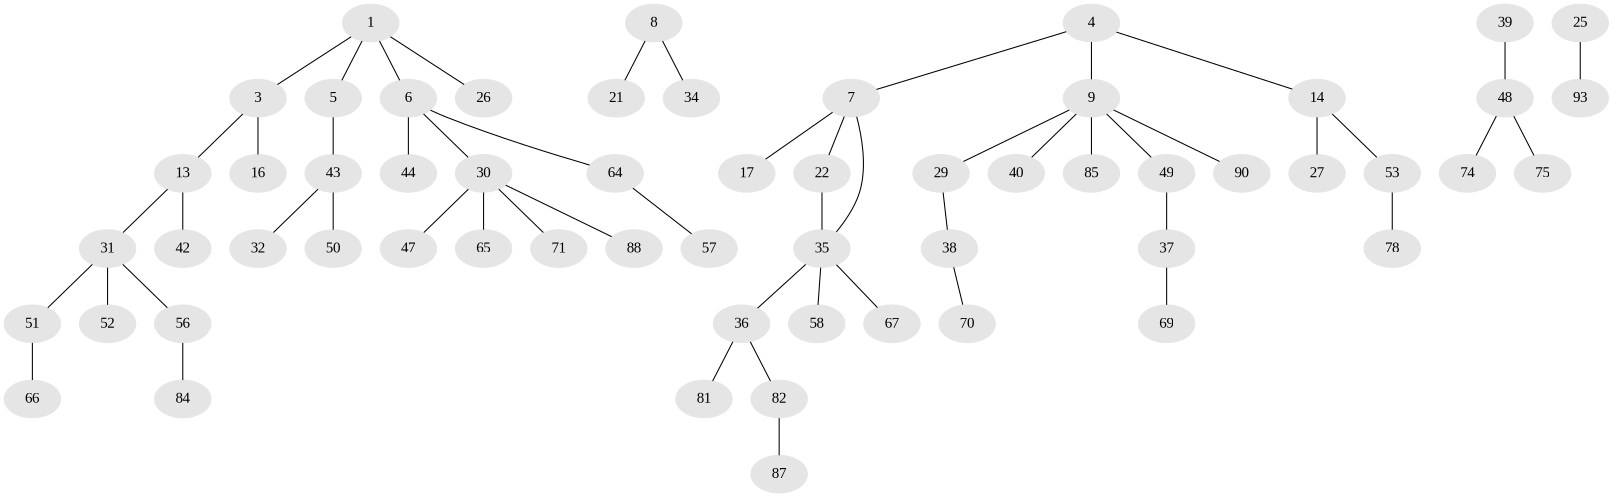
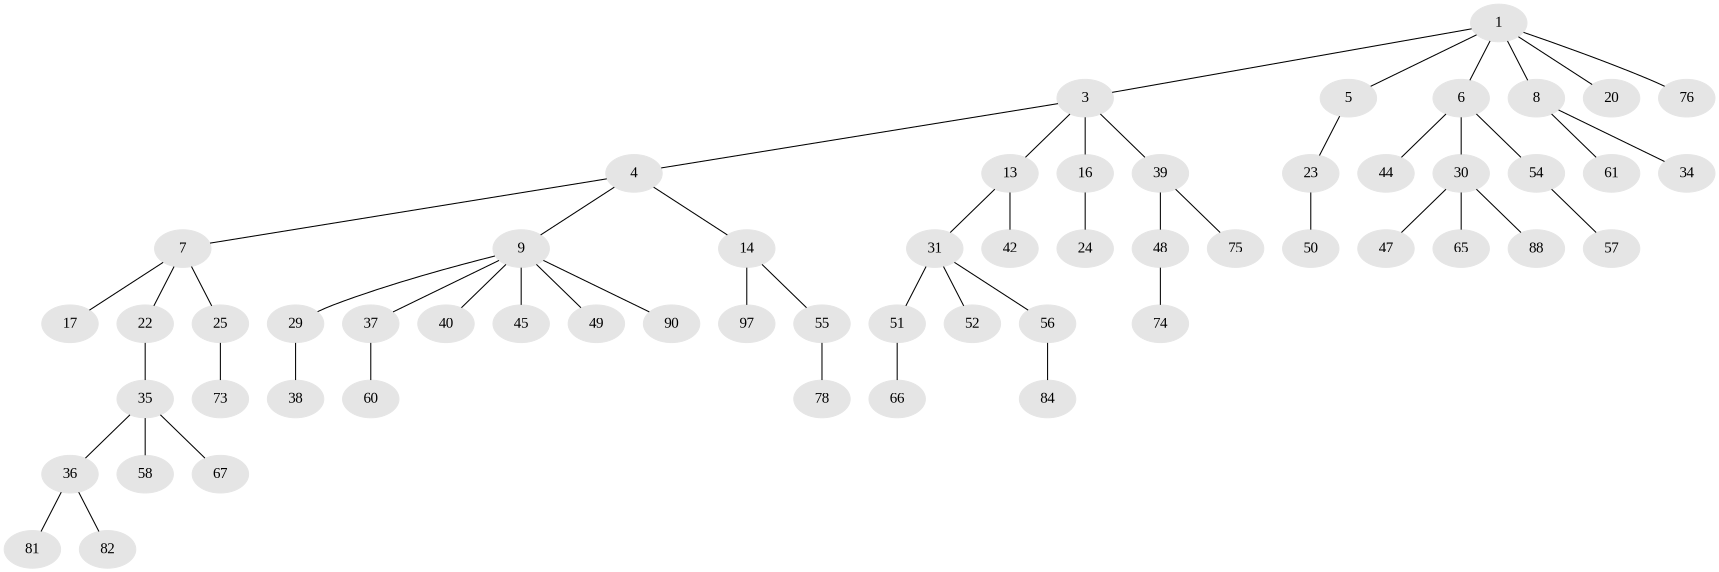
none -> (1518, 61)
(484, 98) -> (1612, 98)
(616, 98) -> (1612, 173)
(1580, 98) -> (220, 399)
none -> (1687, 98)
none -> (860, 136)
none -> (1123, 136)
(1524, 136) -> (1198, 211)
(333, 173) -> (1311, 173)
(615, 173) -> (1536, 173)
(1091, 173) -> (521, 324)
(1317, 173) -> (747, 324)
(1392, 173) -> (822, 324)
(863, 177) -> (202, 286)
(1167, 211) -> (446, 286)
(258, 249) -> none
(559, 249) -> none
none -> (1085, 249)
(967, 324) -> none
(1167, 324) -> (371, 399)
(779, 474) -> none
